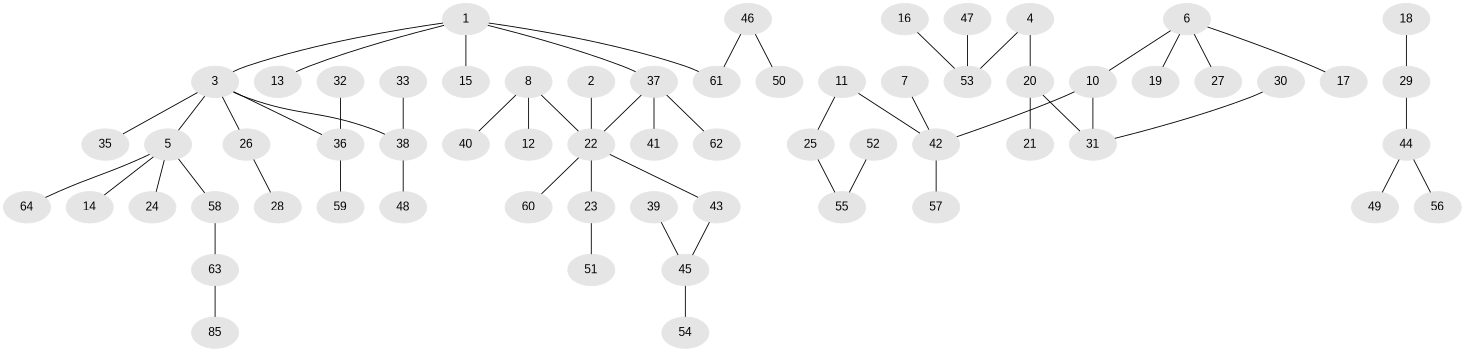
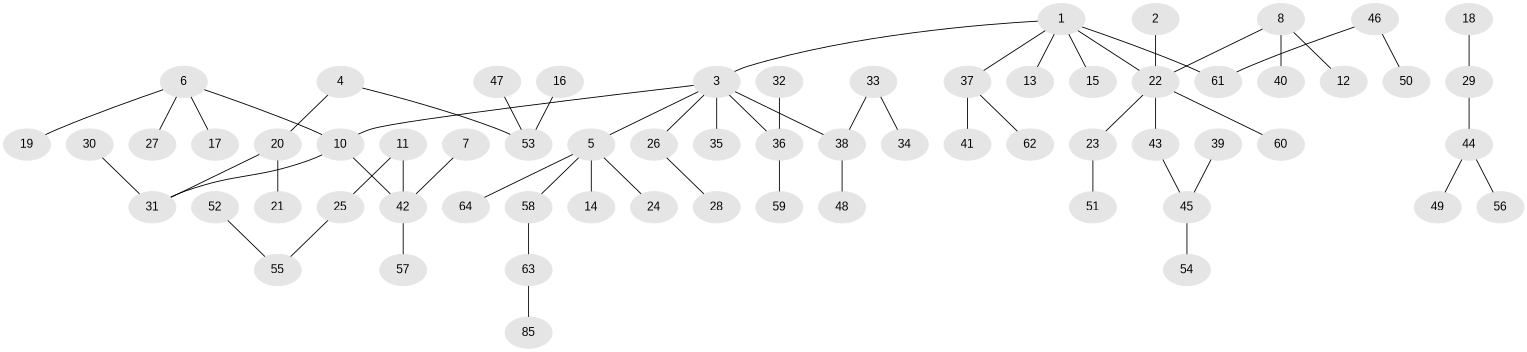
none -> (525, 106)
(623, 113) -> (1109, 51)
none -> (905, 145)
